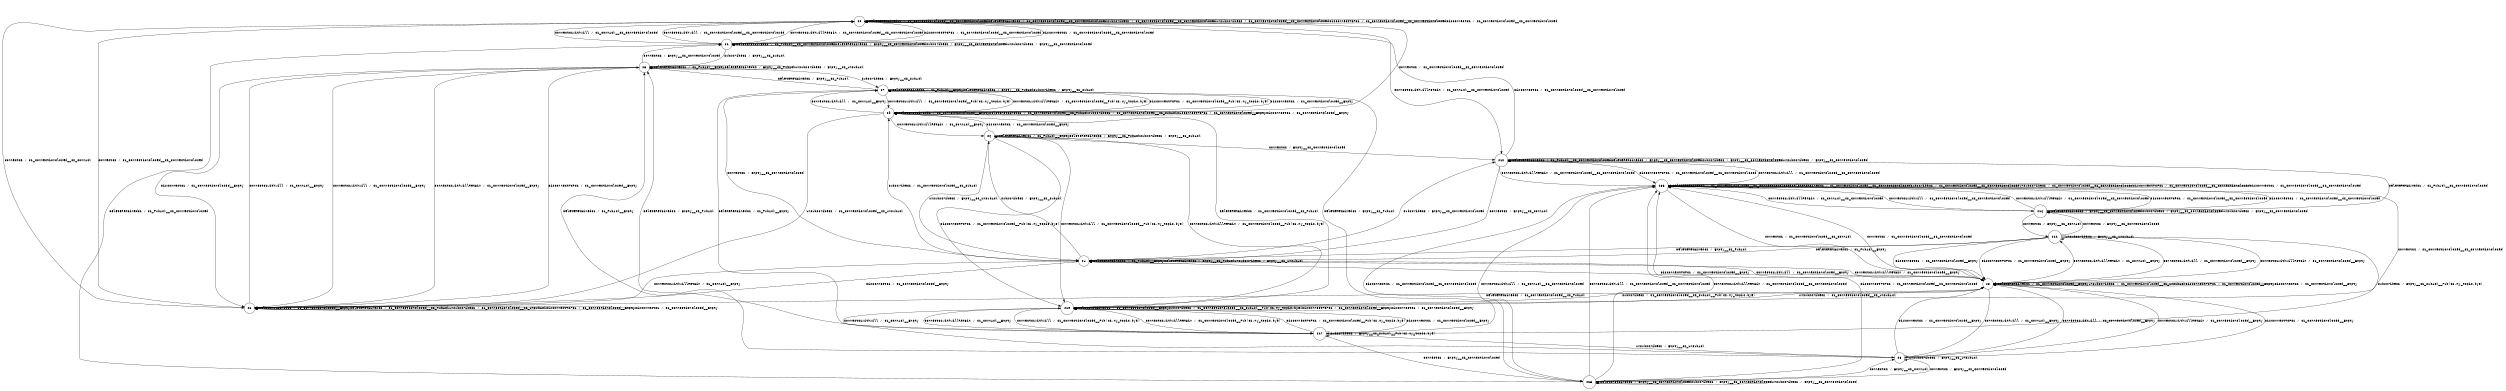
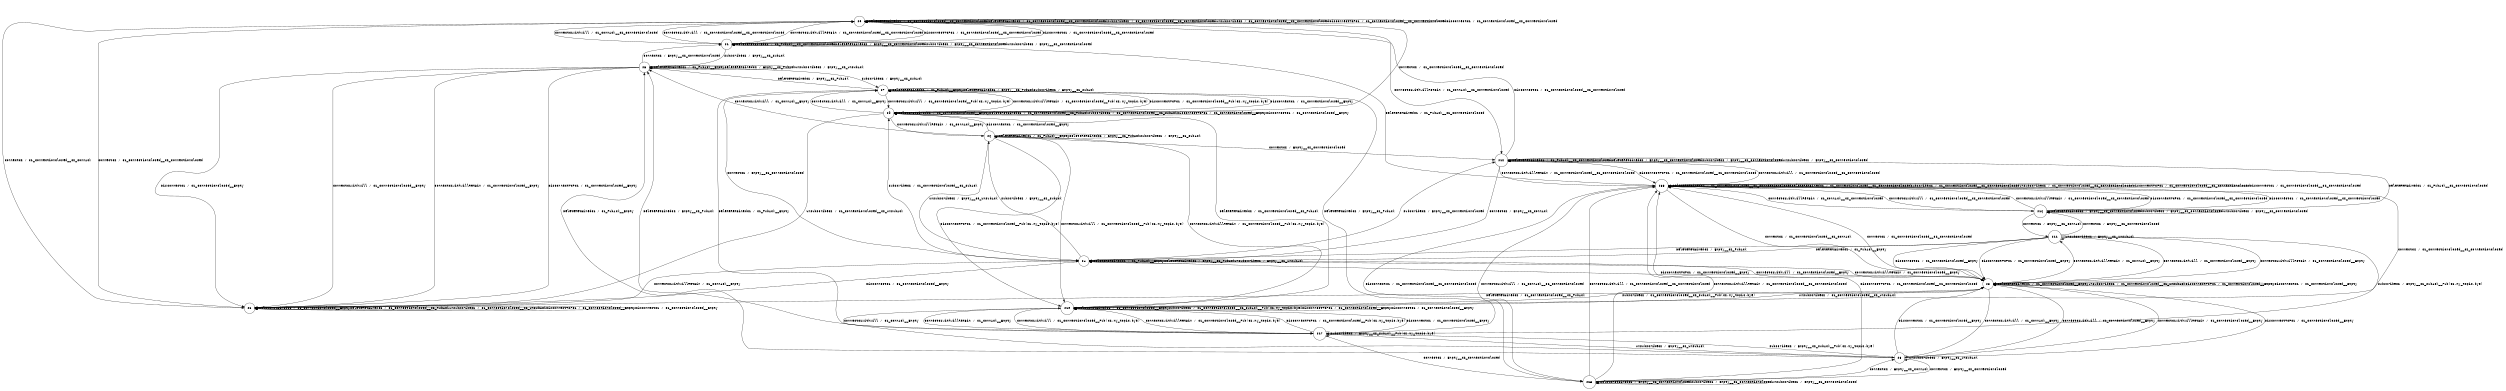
(336, 76) -> (814, 120)
none -> (1612, 341)
(392, 372) -> (1225, 64)
